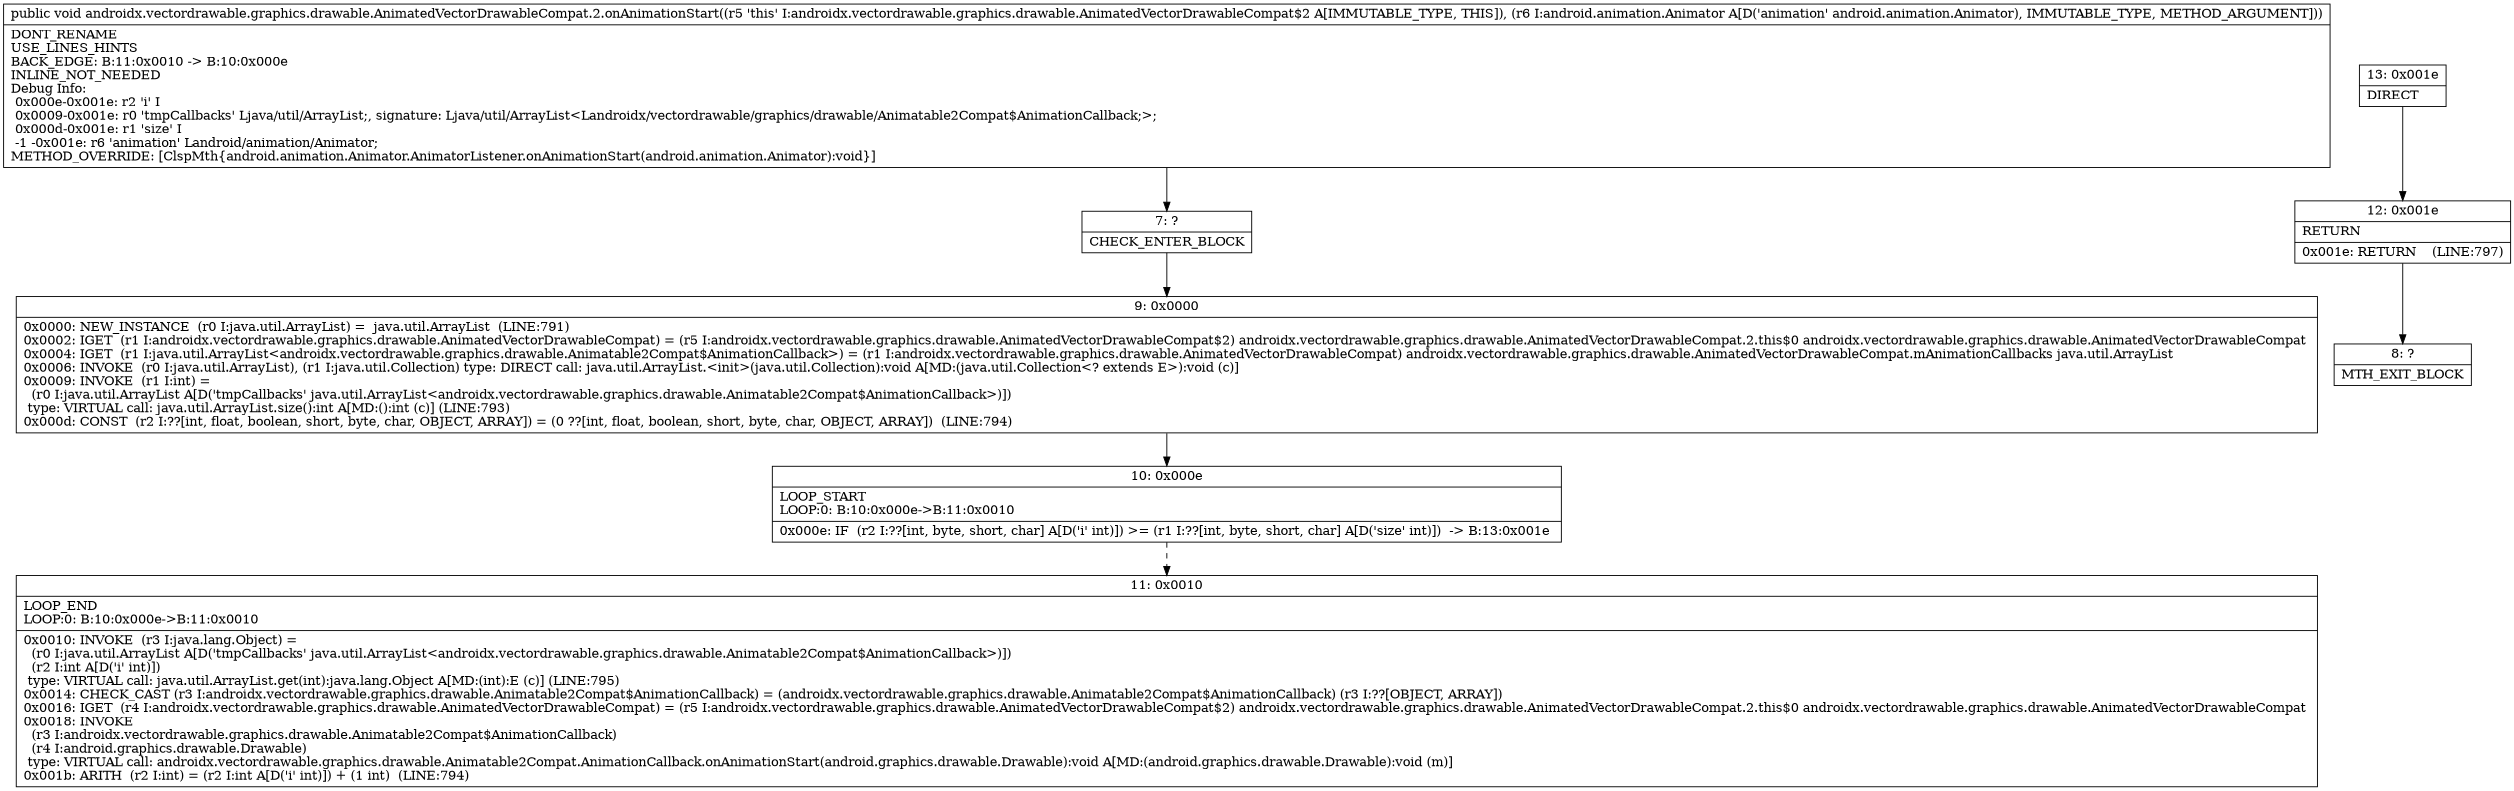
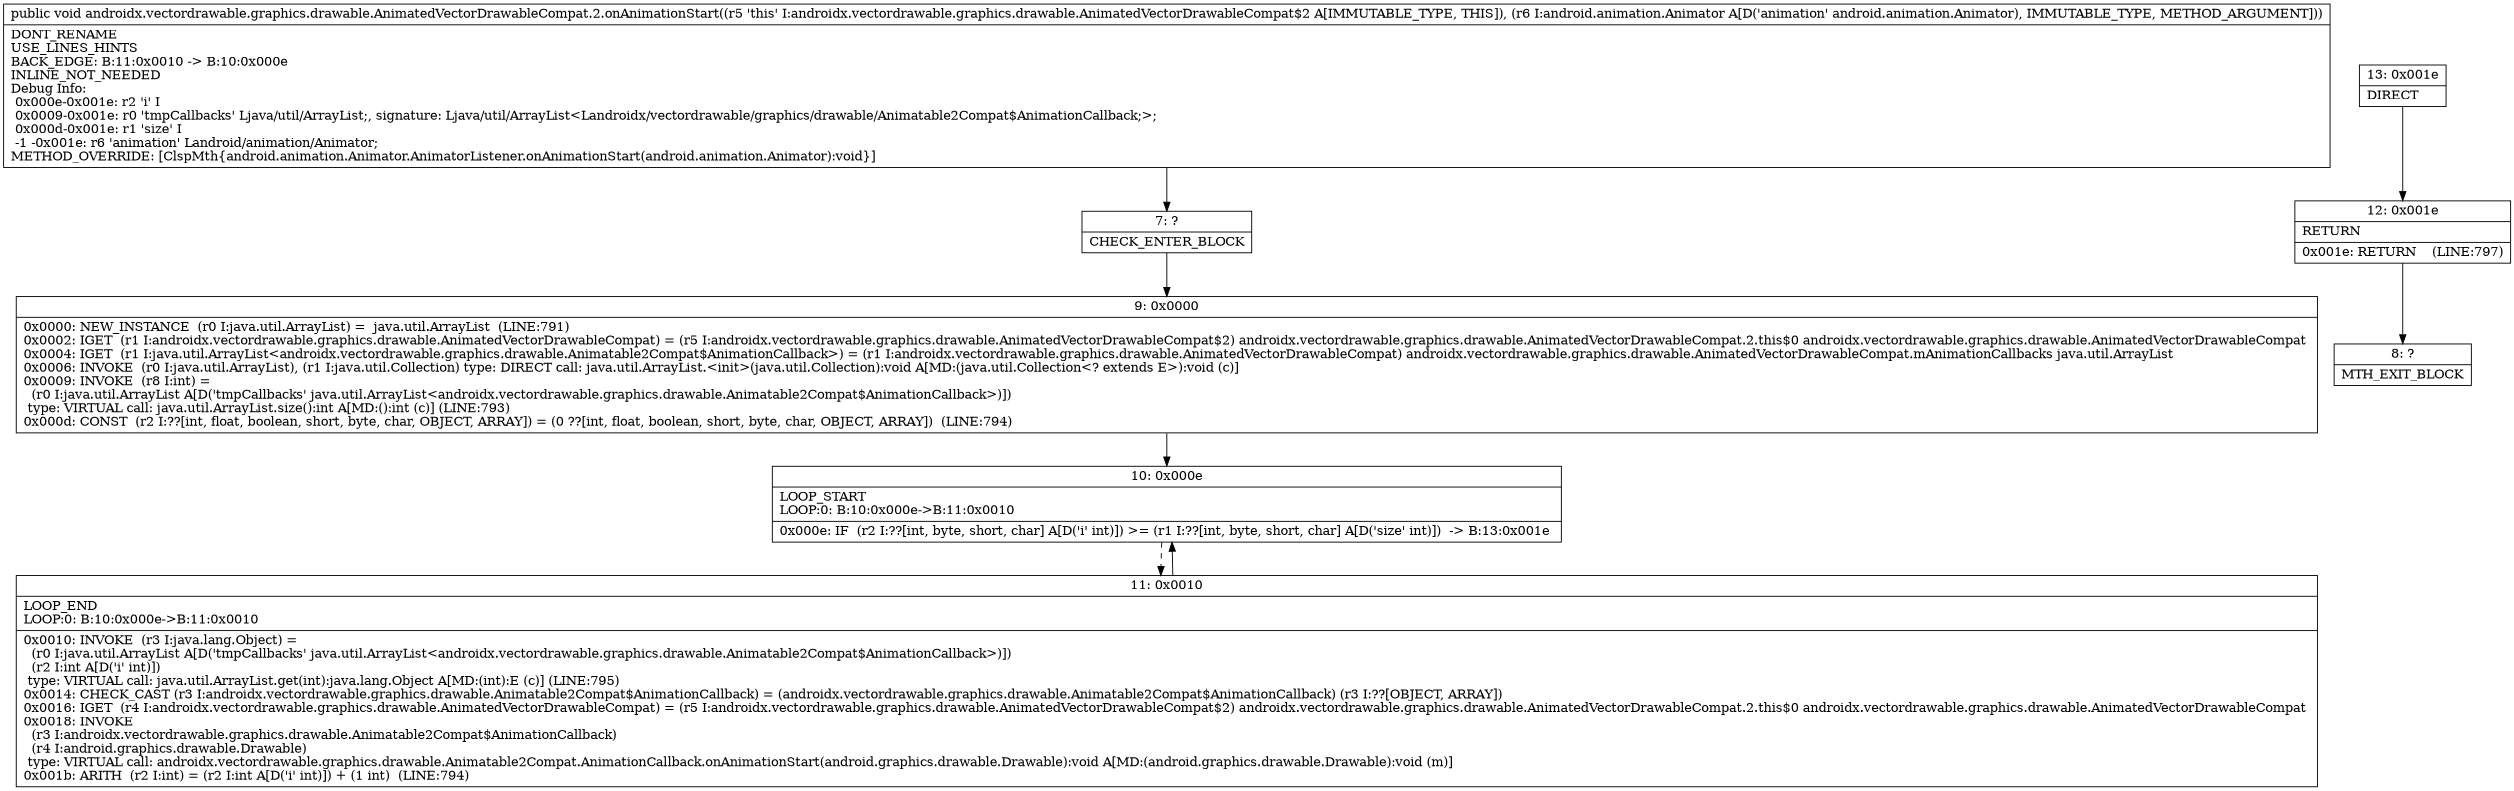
(119, 381) -> (119, 381)
none -> (1173, 563)
